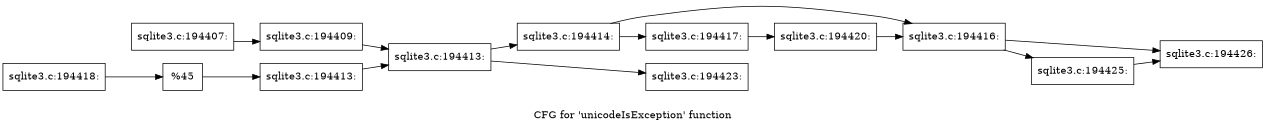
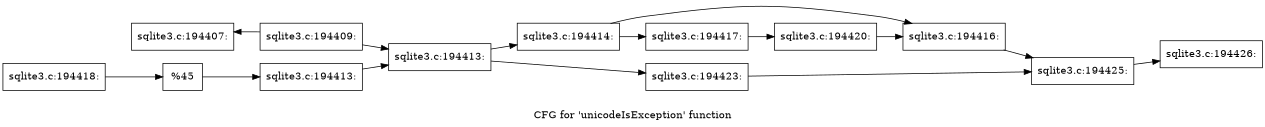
(243, 42) -> (251, 32)
(1079, 45) -> none
none -> (886, 74)
